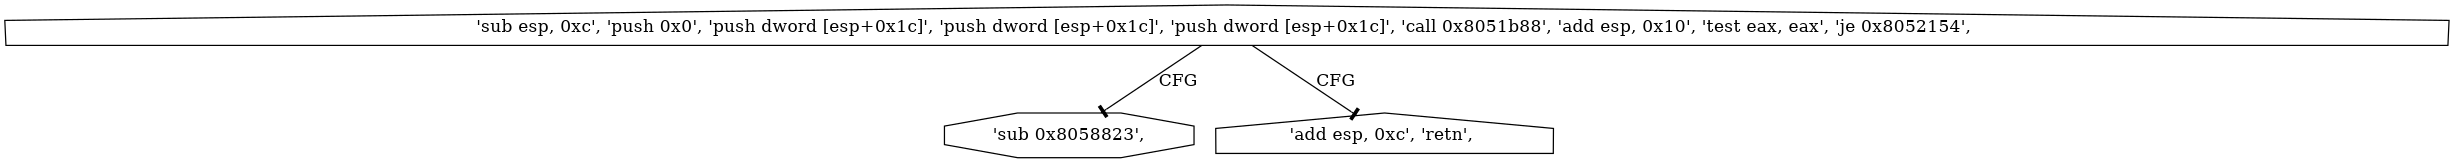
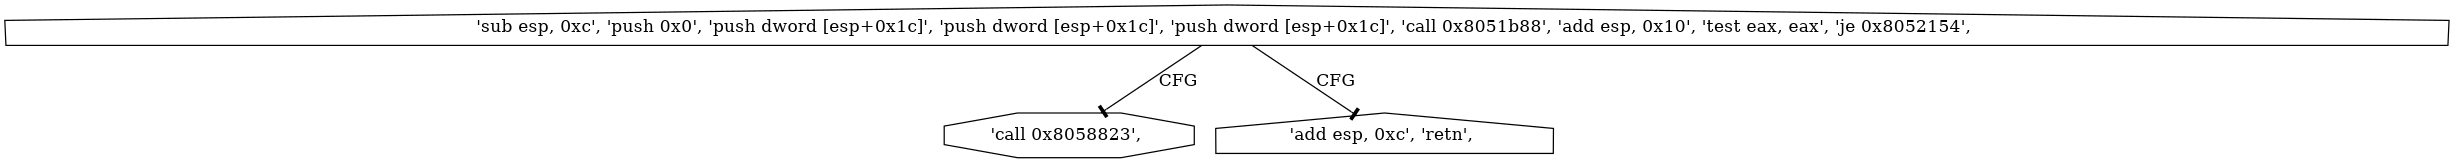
(1069, 135) -> (1069, 135)
